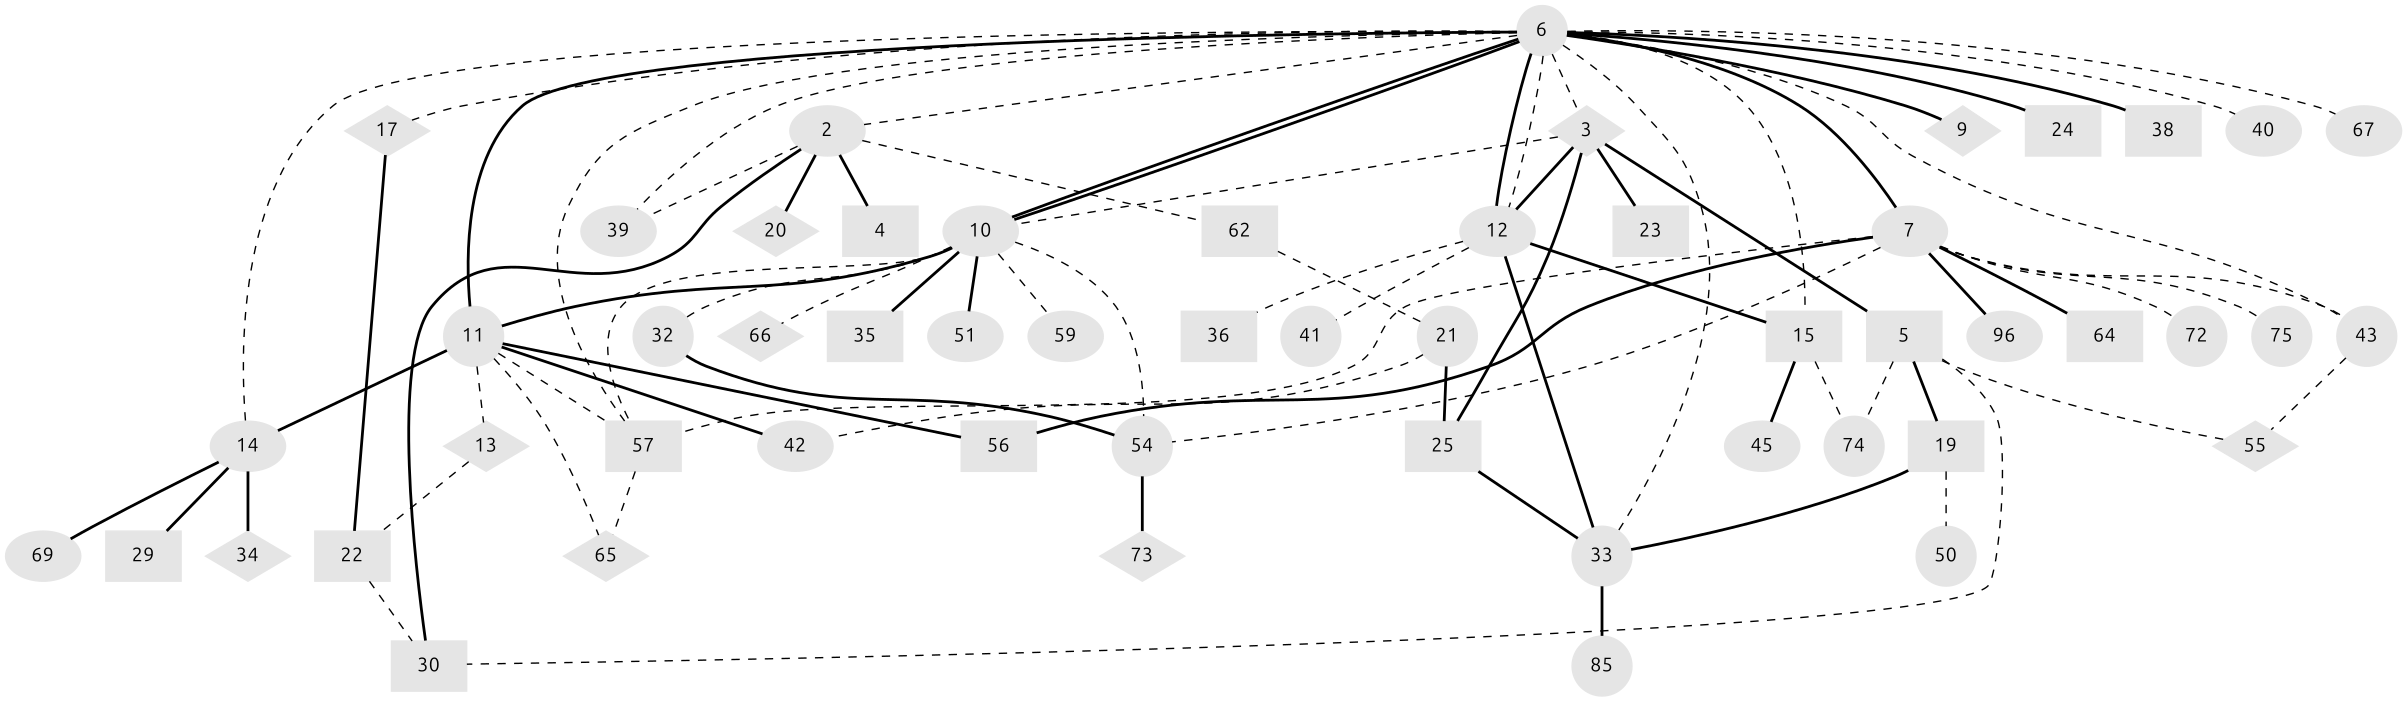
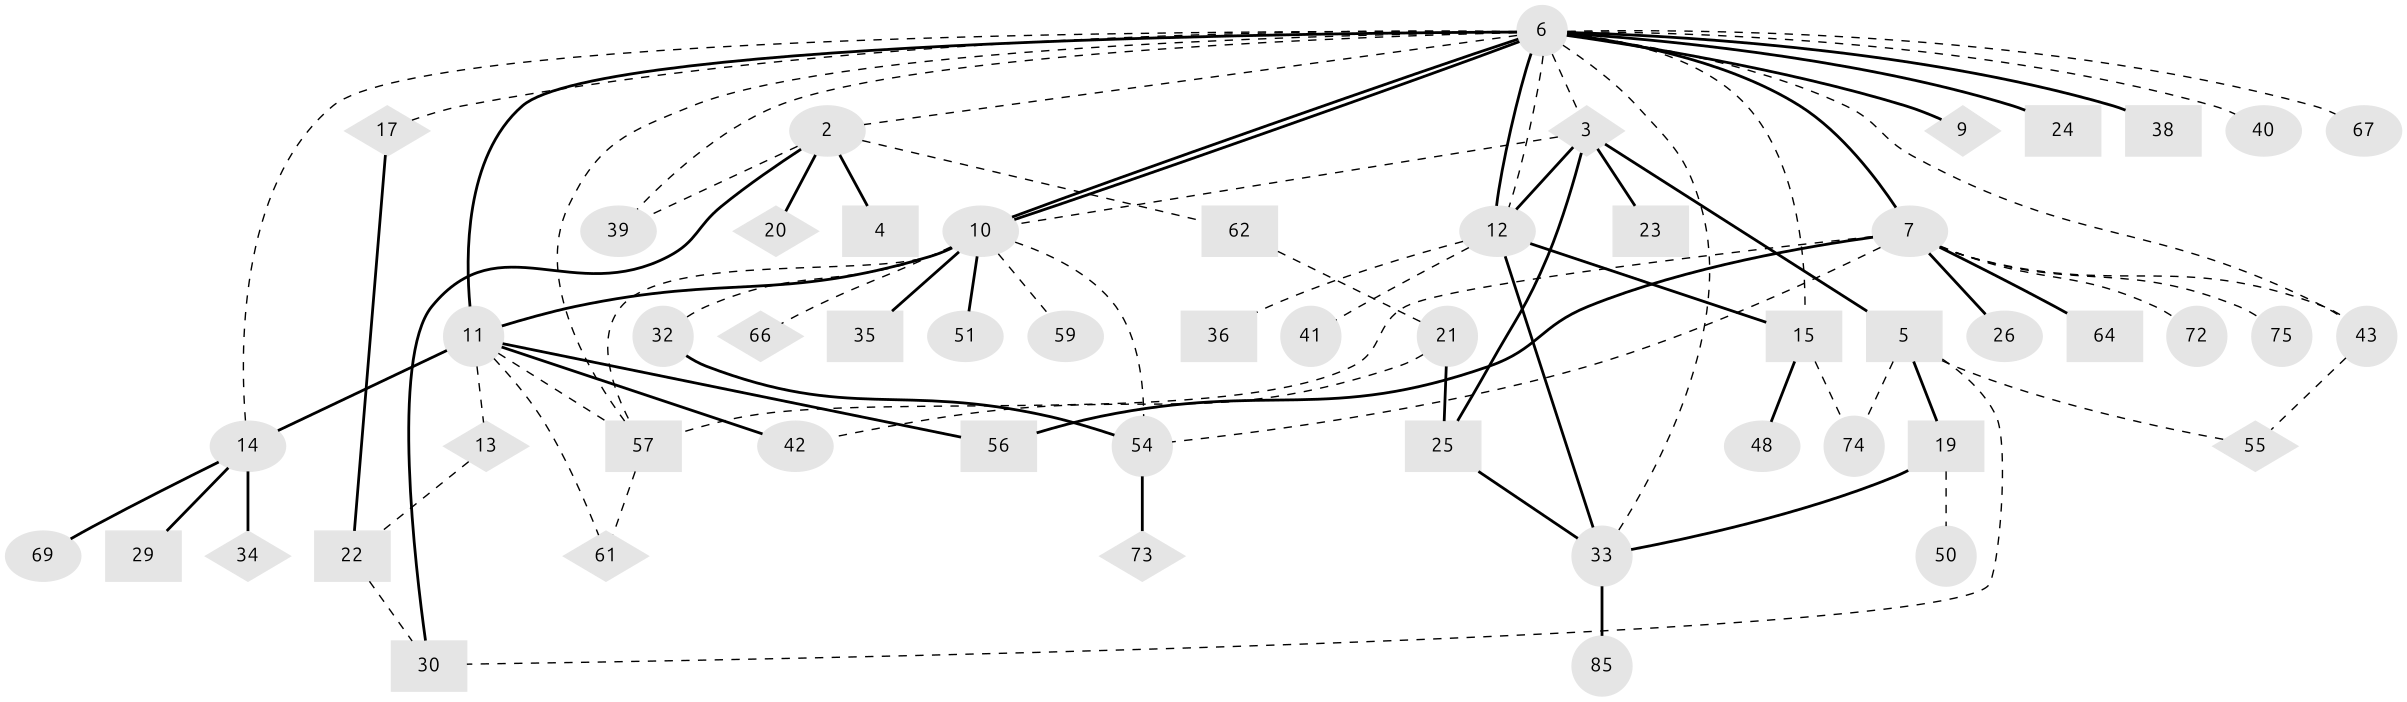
(2005, 336) -> (2005, 336)
(1762, 446) -> (1762, 446)
(606, 556) -> (606, 556)
